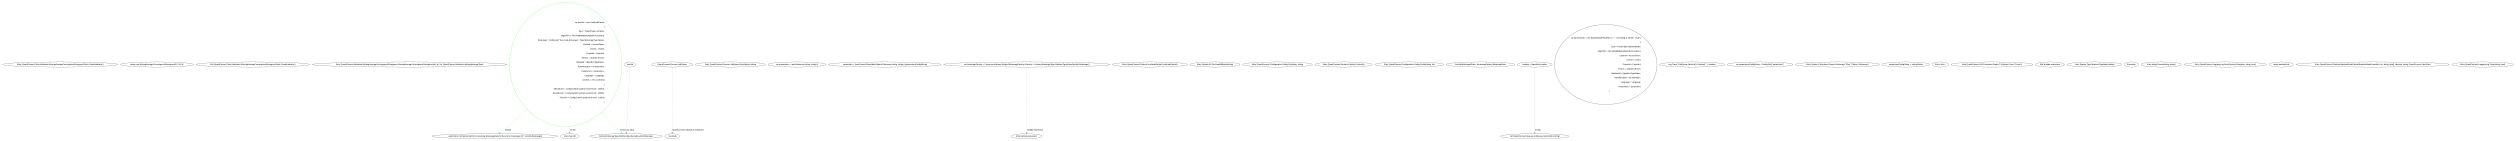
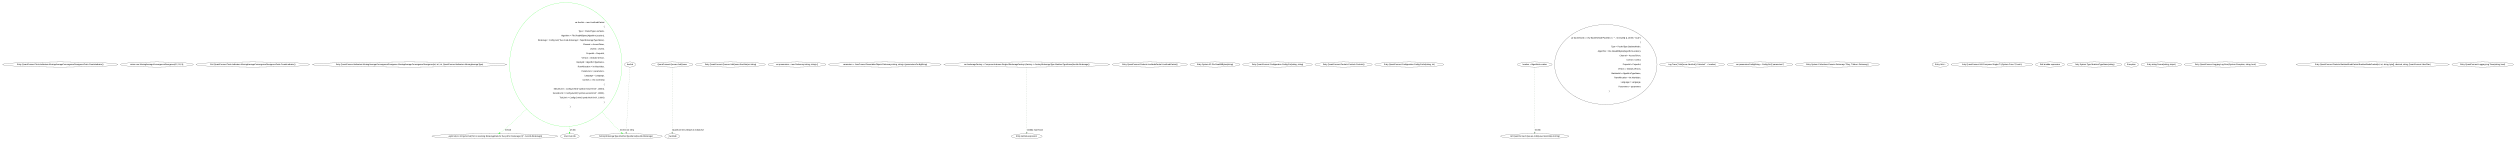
(1480, 65) -> none
(1906, 65) -> none
(2281, 65) -> none
